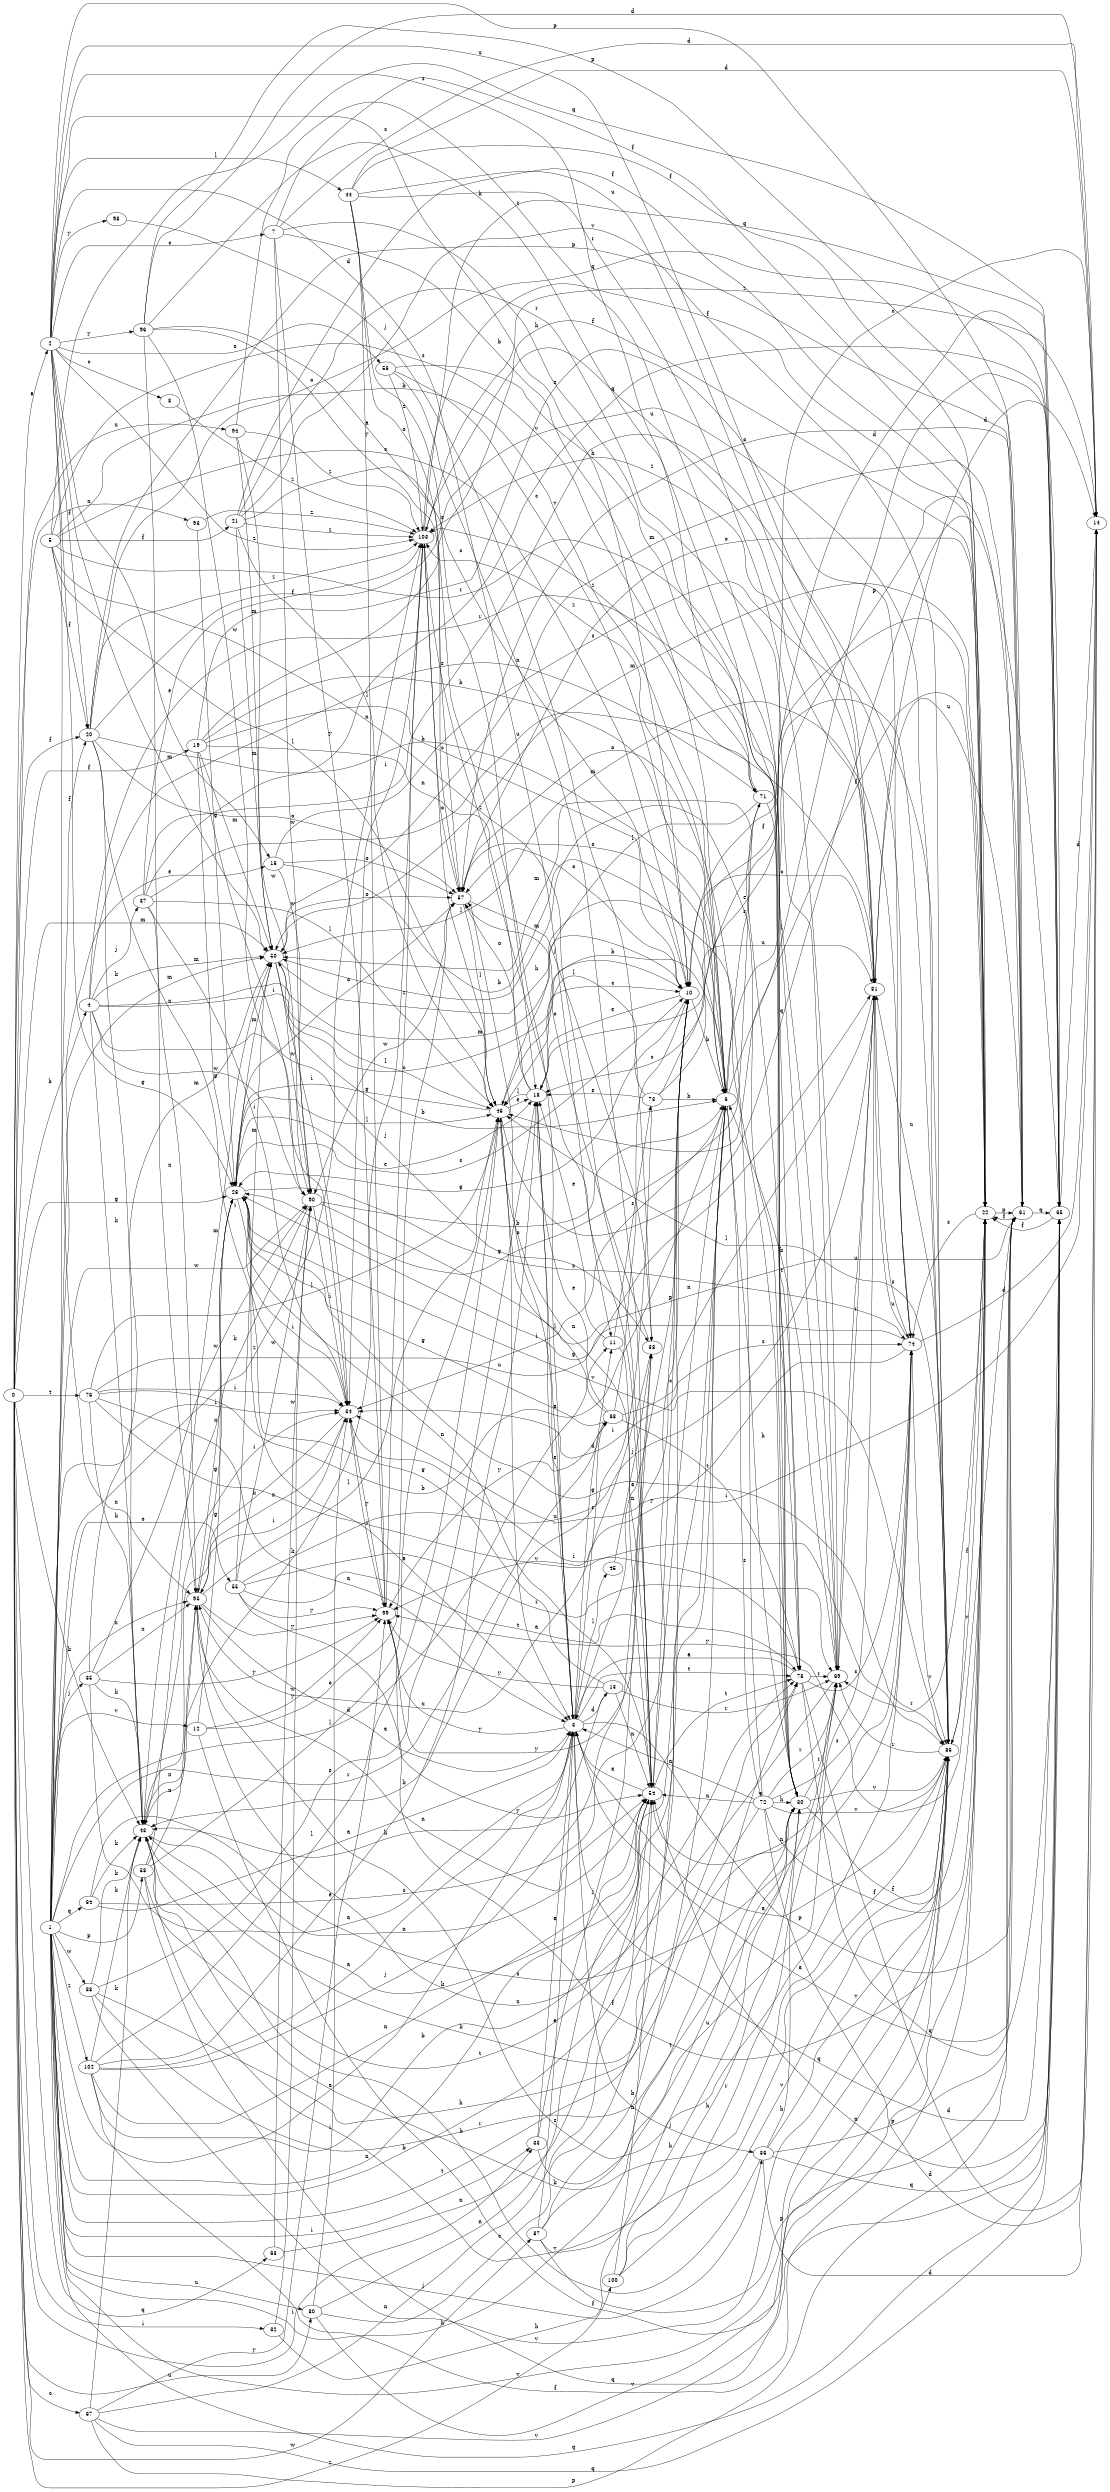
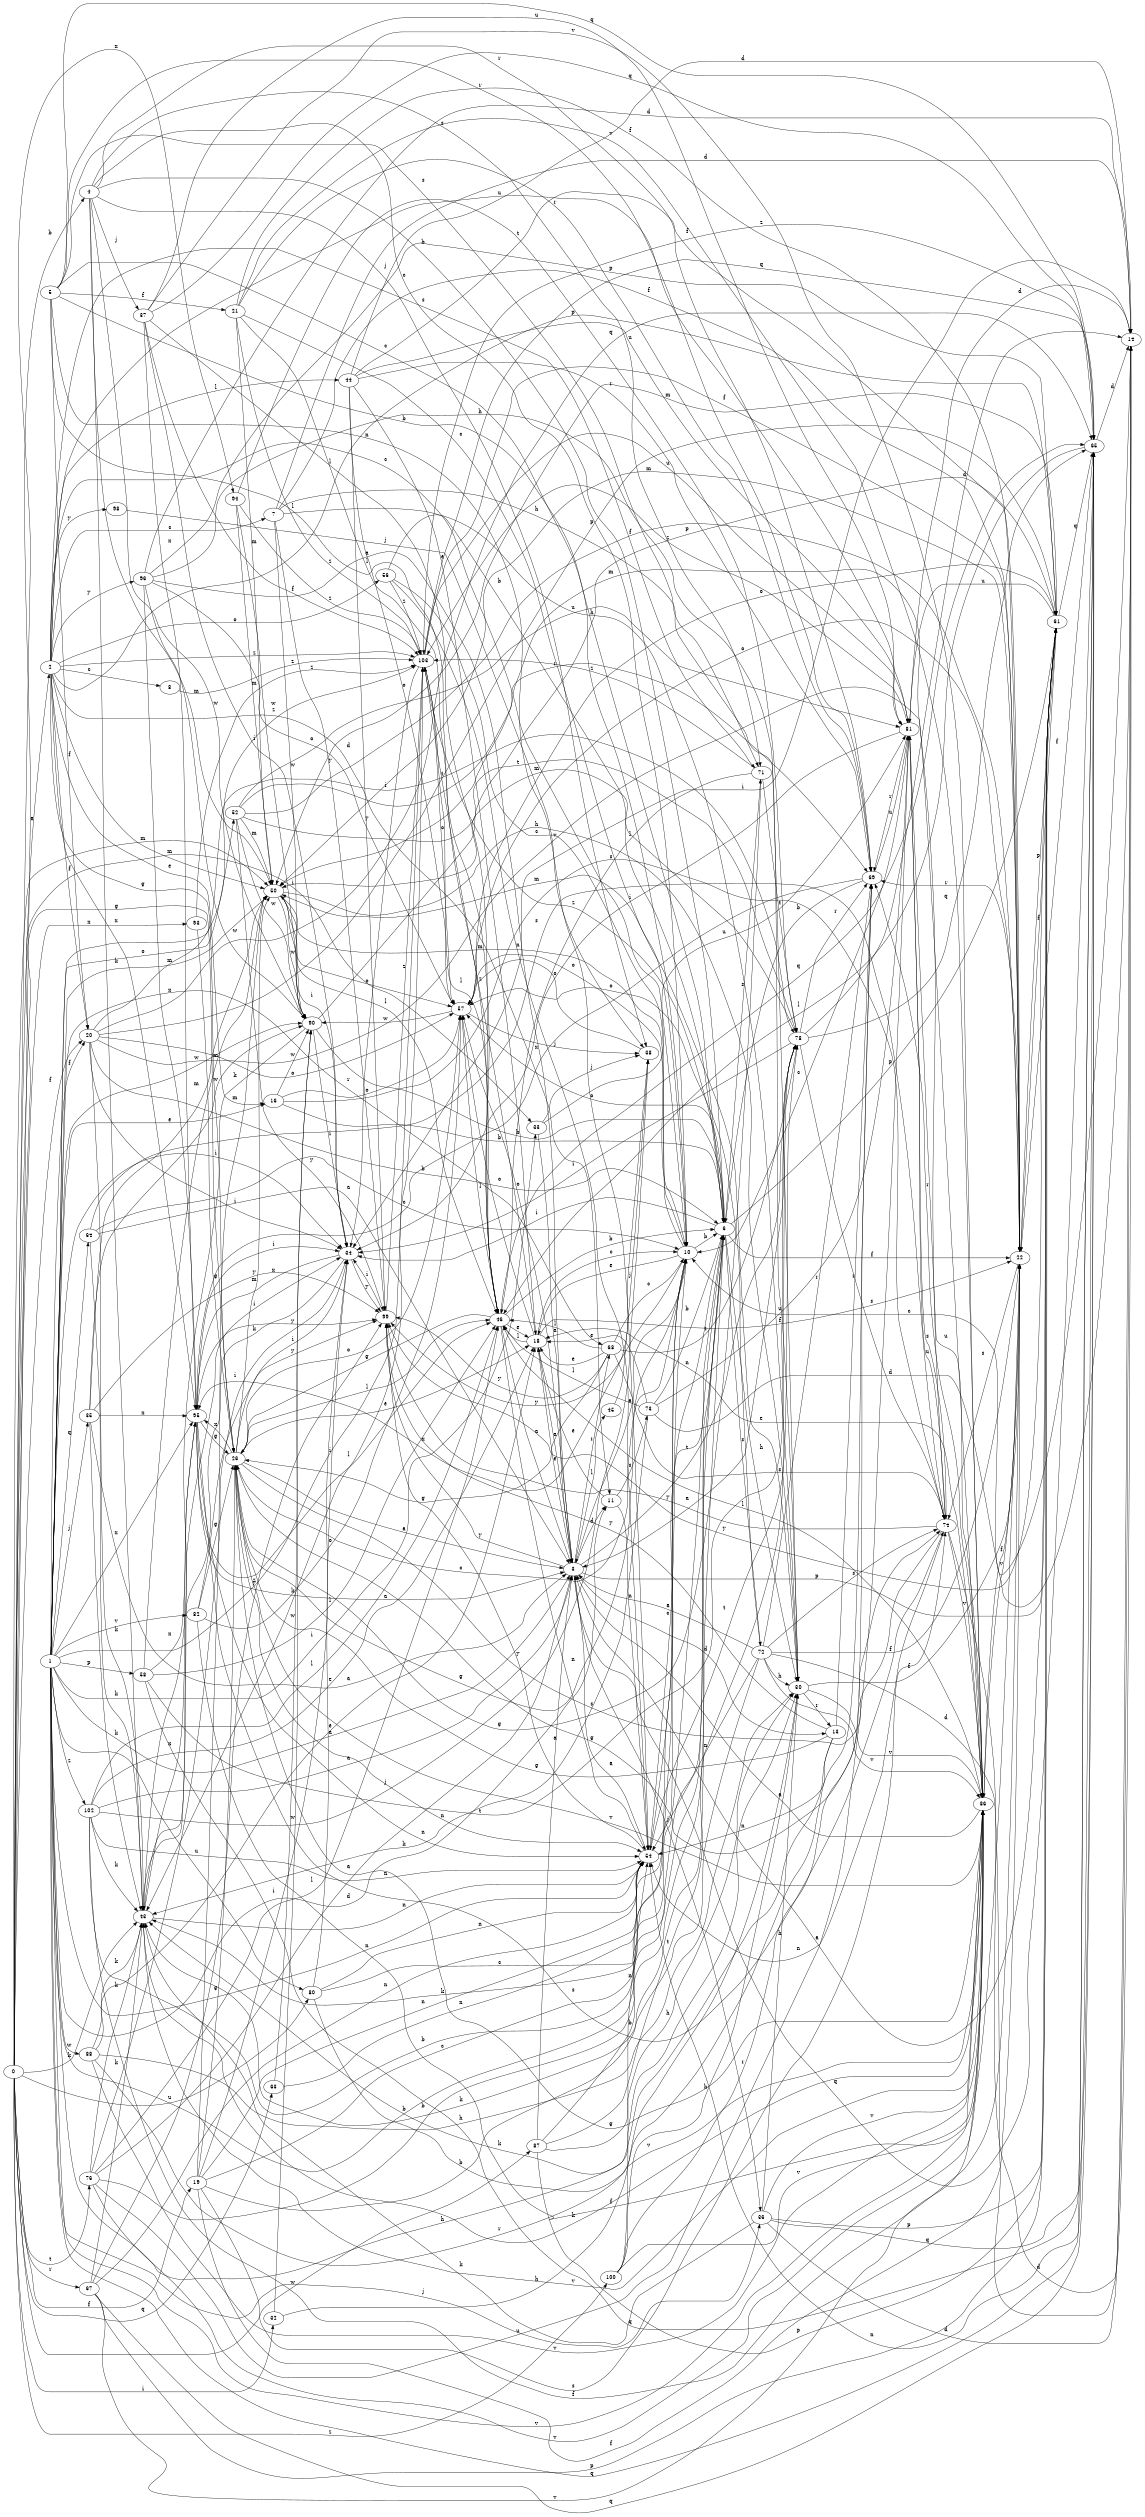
(235, 1587) -> (235, 813)
(197, 1729) -> (197, 1615)
(820, 1765) -> (815, 1707)
(449, 1791) -> (492, 1601)
(50, 2394) -> (50, 2269)
